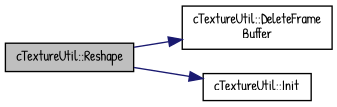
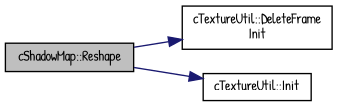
(257, 28) -> (257, 28)
(70, 57) -> (70, 57)
